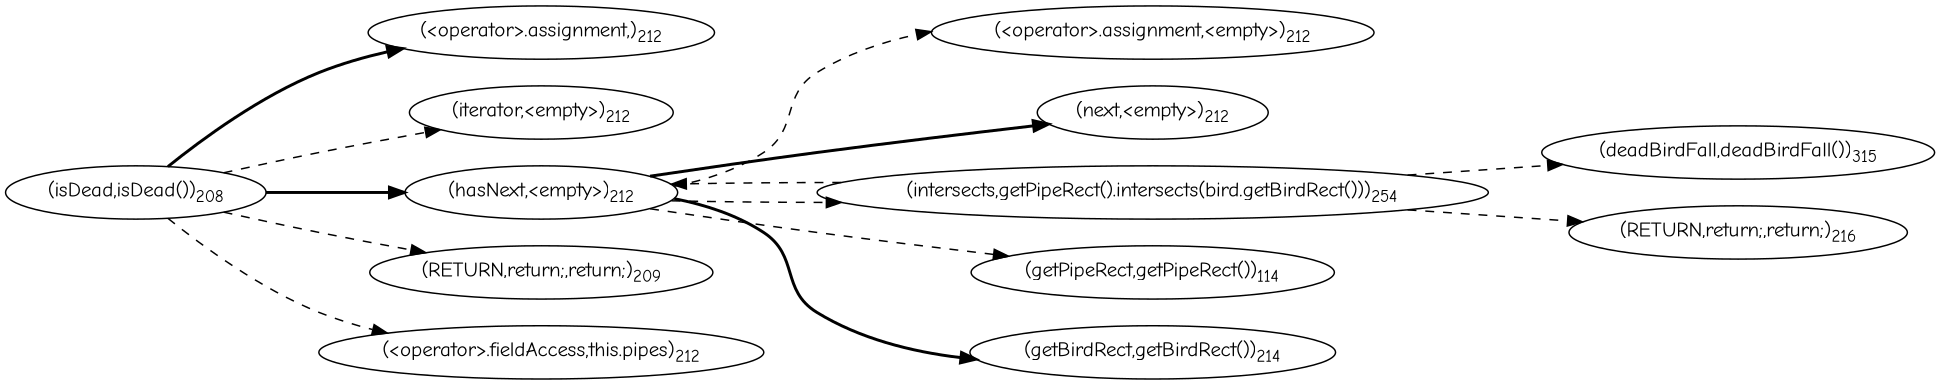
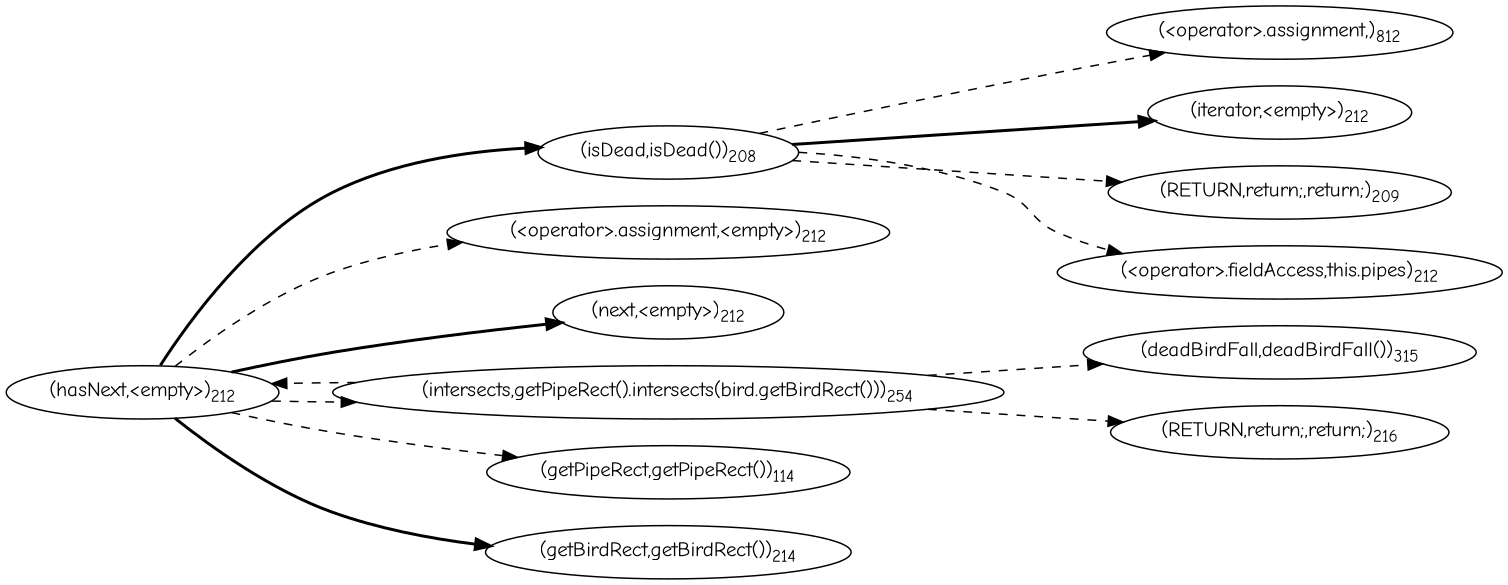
(650, 30) -> (1389, 30)
(271, 96) -> (954, 93)
(324, 151) -> (966, 133)
(328, 192) -> (312, 204)
